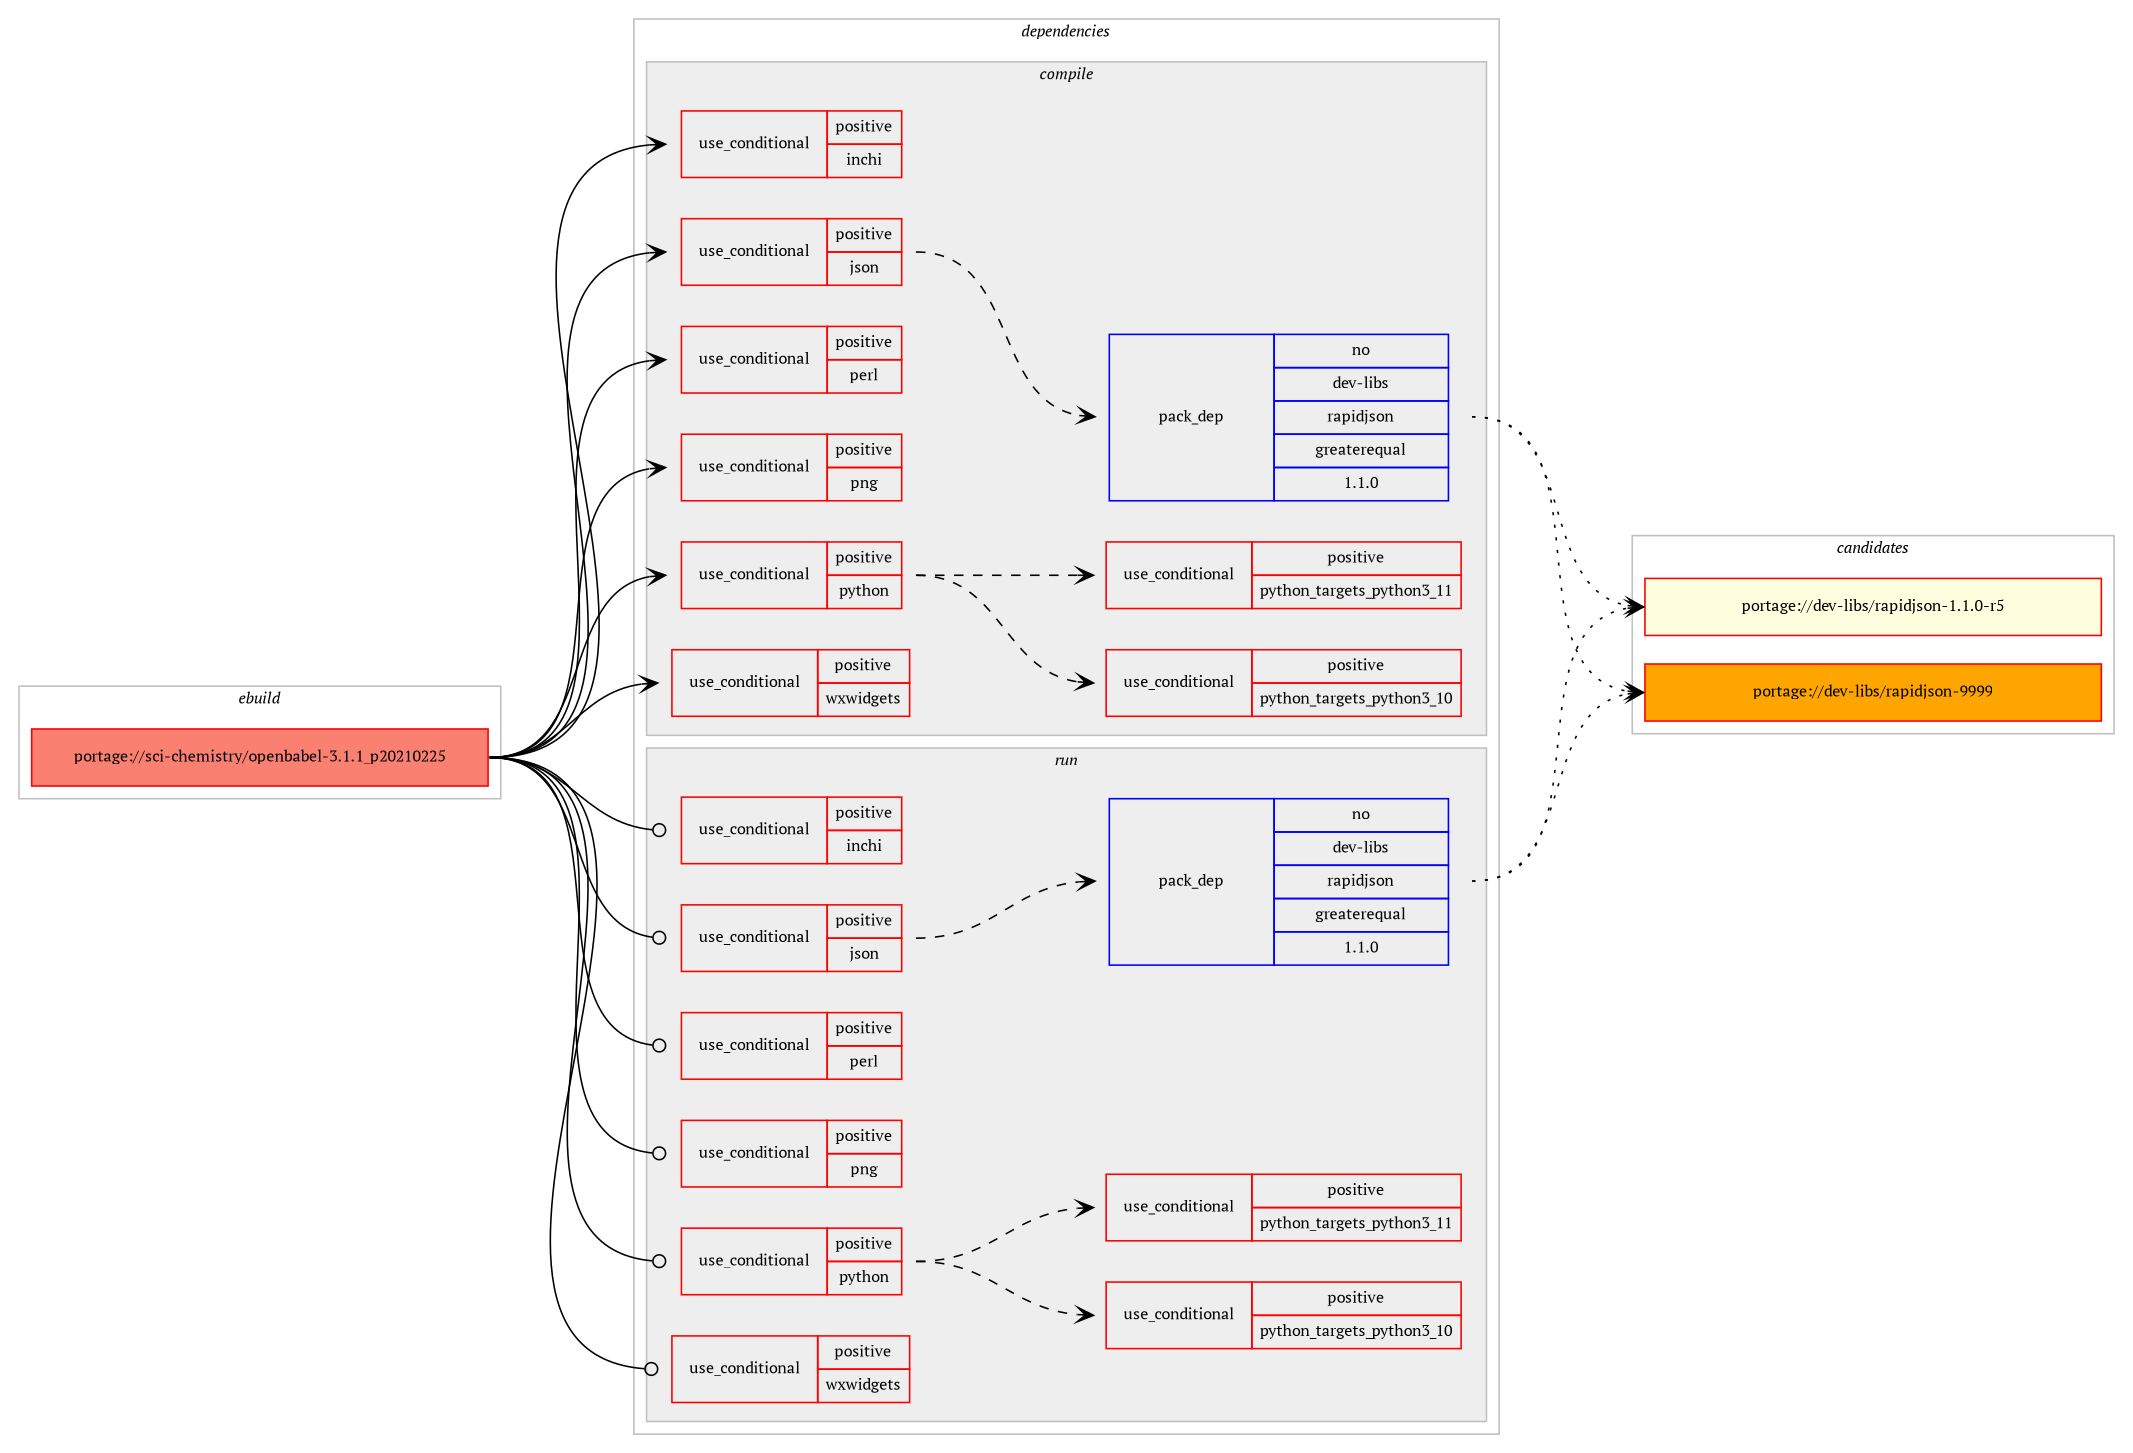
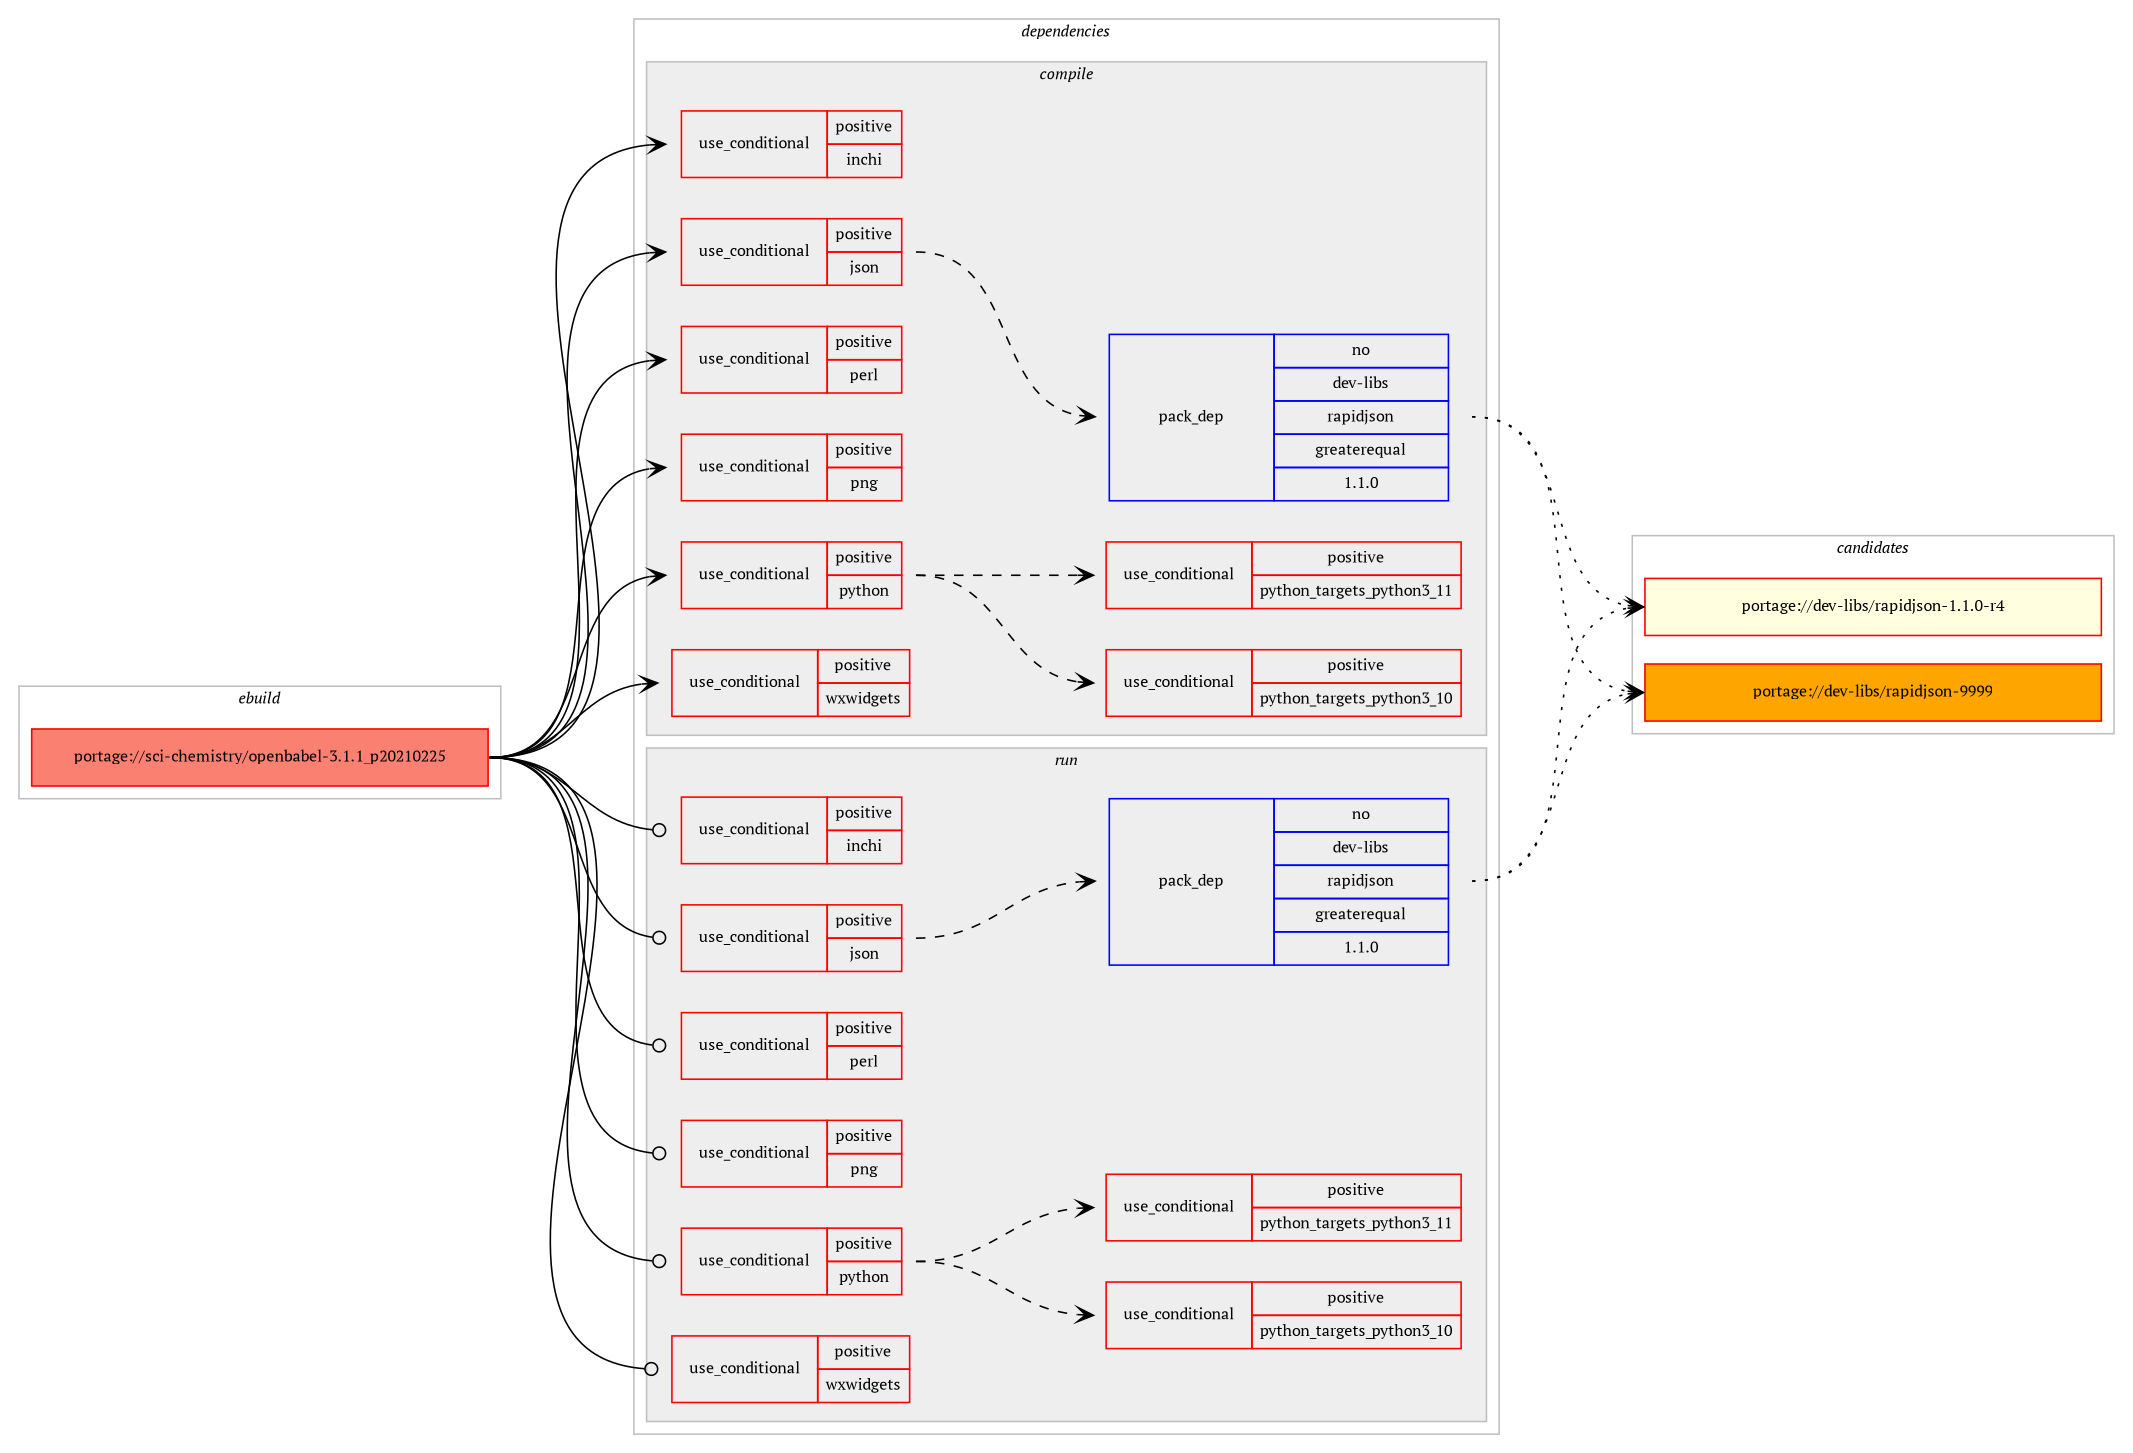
(1873, 607) -> (1873, 607)
